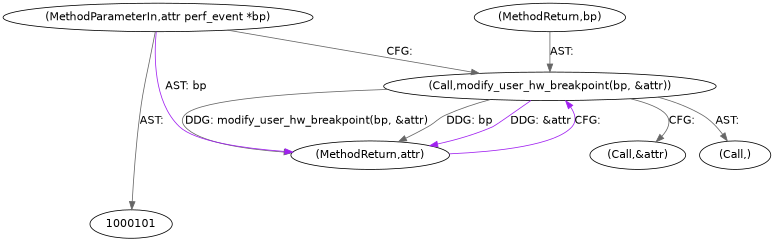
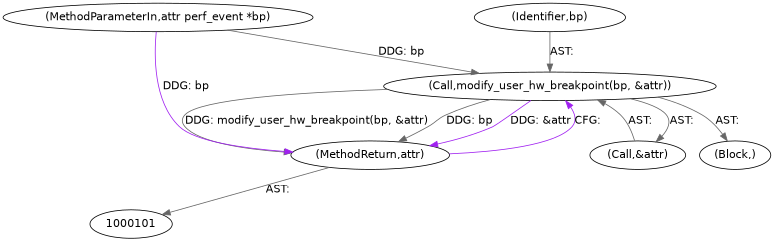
(550, 17) -> (550, 17)
(401, 52) -> (401, 52)
(186, 86) -> (186, 86)
(140, 116) -> (250, 190)
none -> (624, 119)
(684, 121) -> (684, 121)
(735, 155) -> (735, 155)
